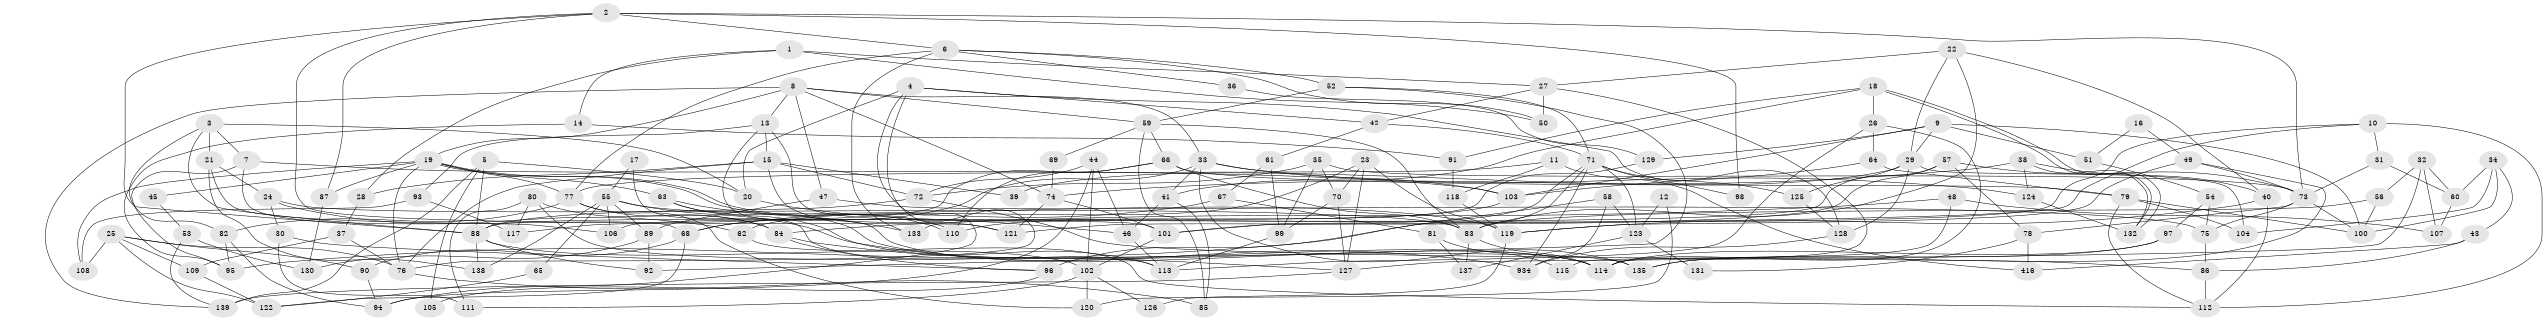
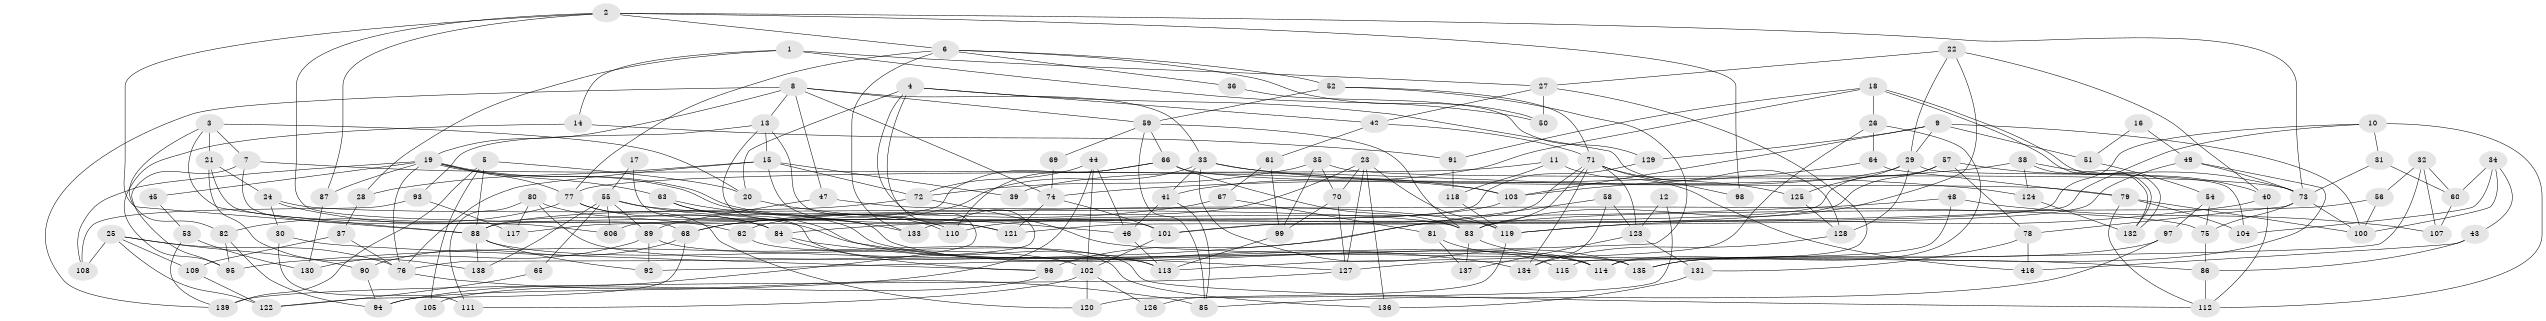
(611, 234) -> (611, 234)
(1926, 254) -> (1692, 298)
(1524, 271) -> (1524, 271)
none -> (1385, 308)
